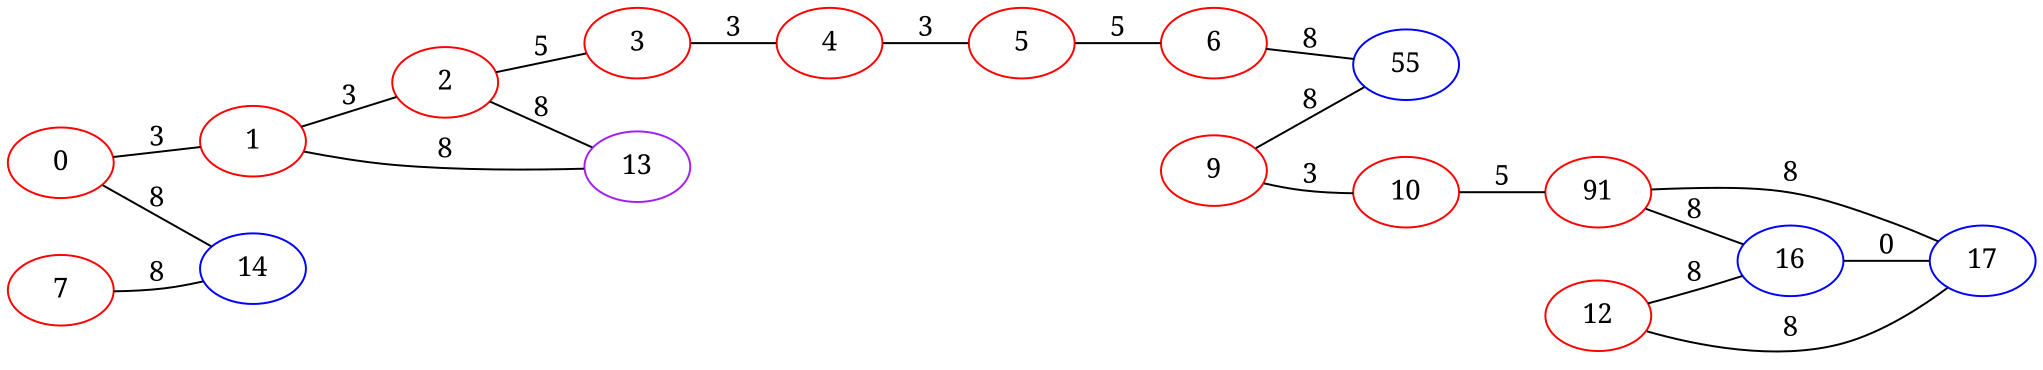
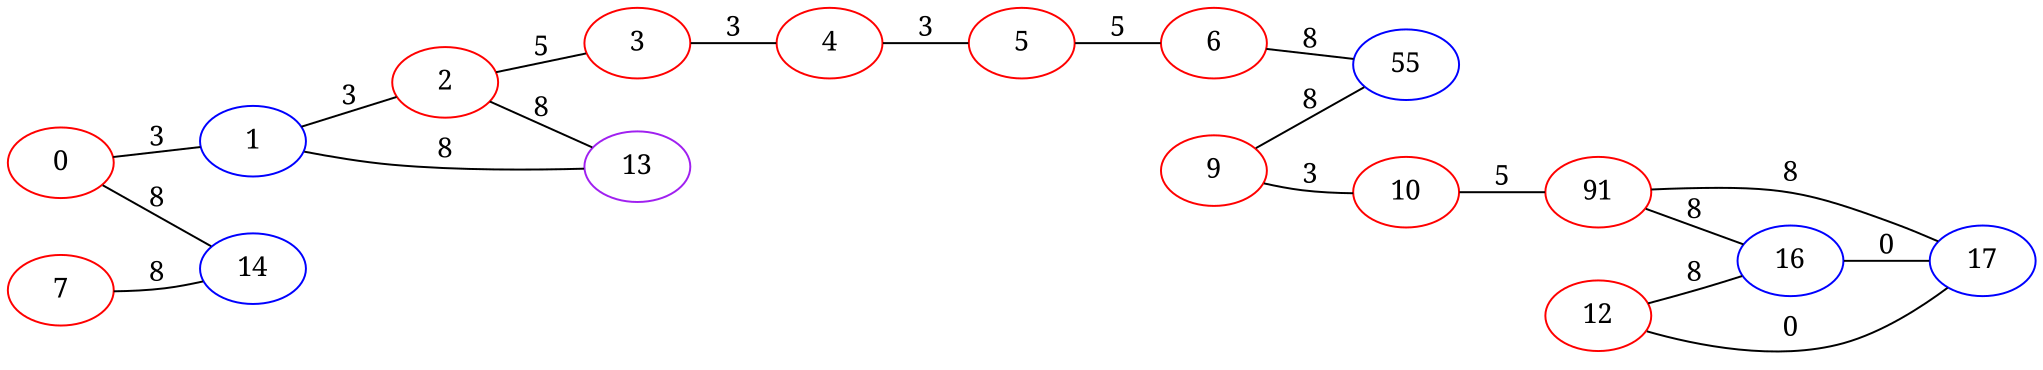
(253, 141) -> (253, 141)
(1790, 328) -> (1790, 328)
